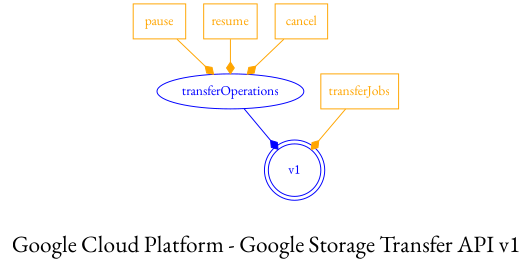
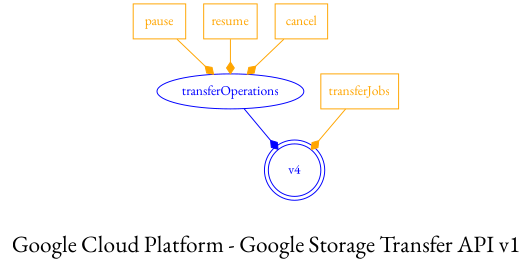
(295, 170) -> (295, 170)
